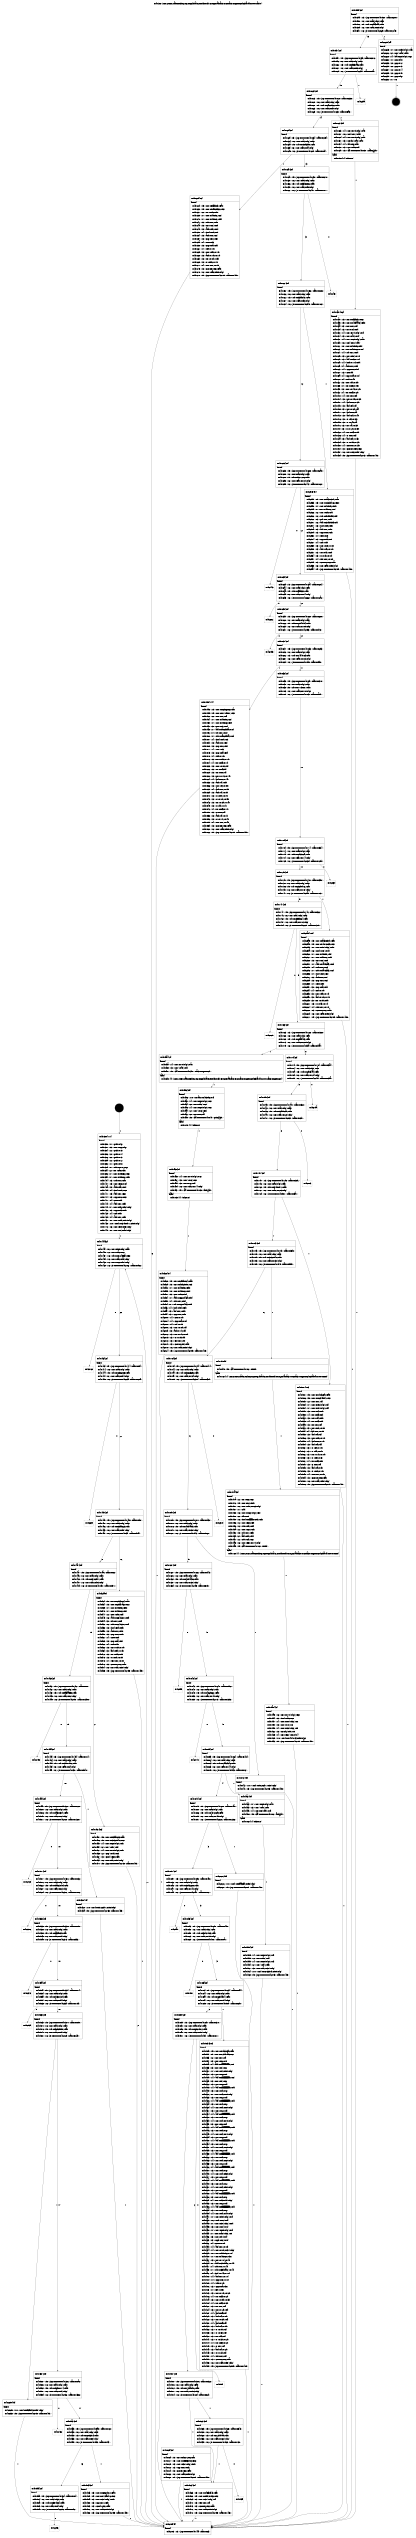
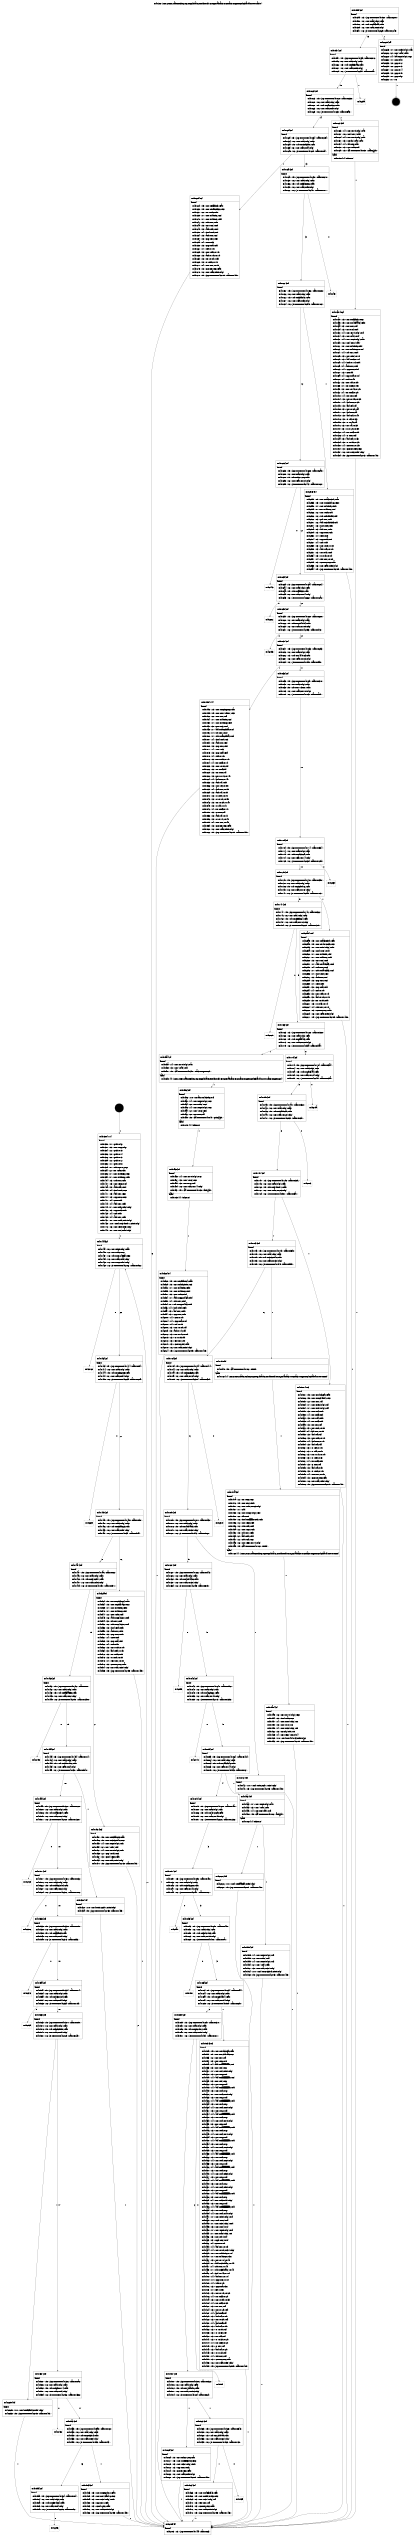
(227, 1848) -> (250, 1849)
(195, 2447) -> (187, 2422)
